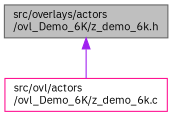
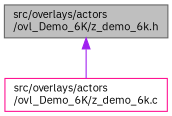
(86, 95) -> (86, 95)
